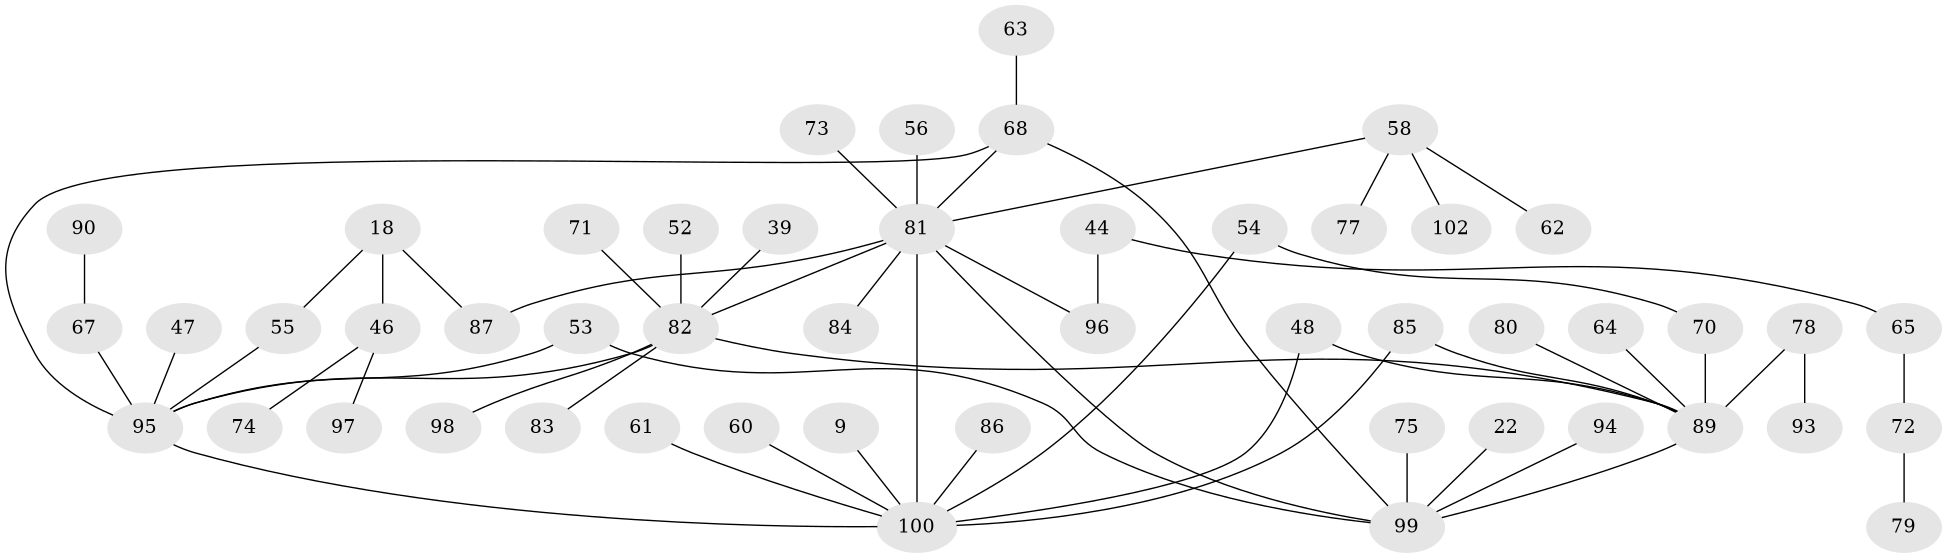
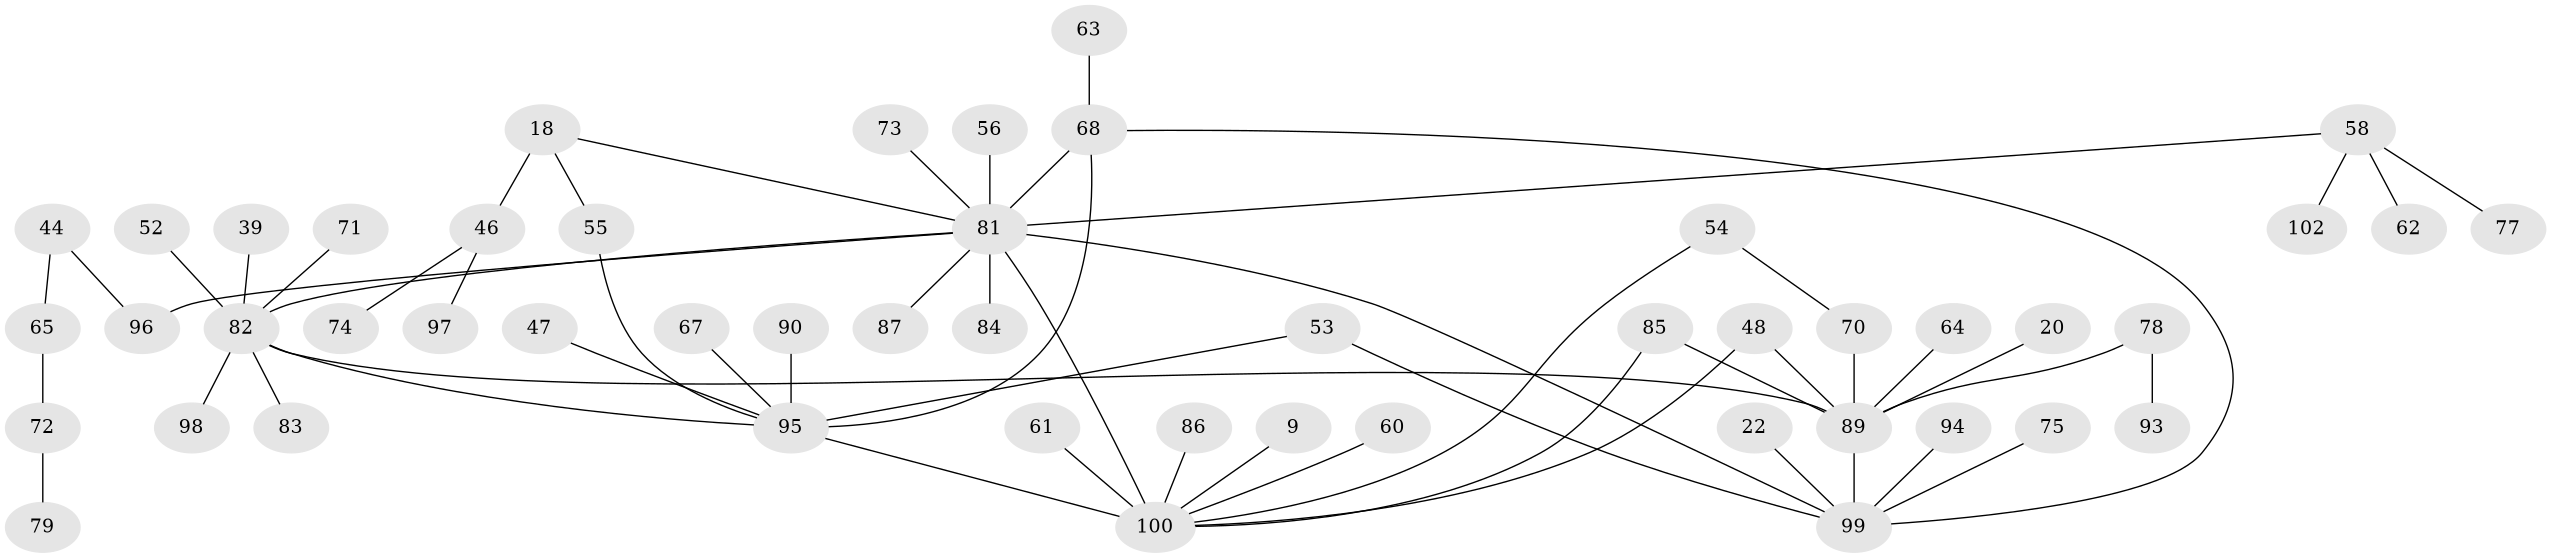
(85, 279) -> (791, 375)
(432, 279) -> (766, 179)
(1506, 329) -> (2053, 329)
